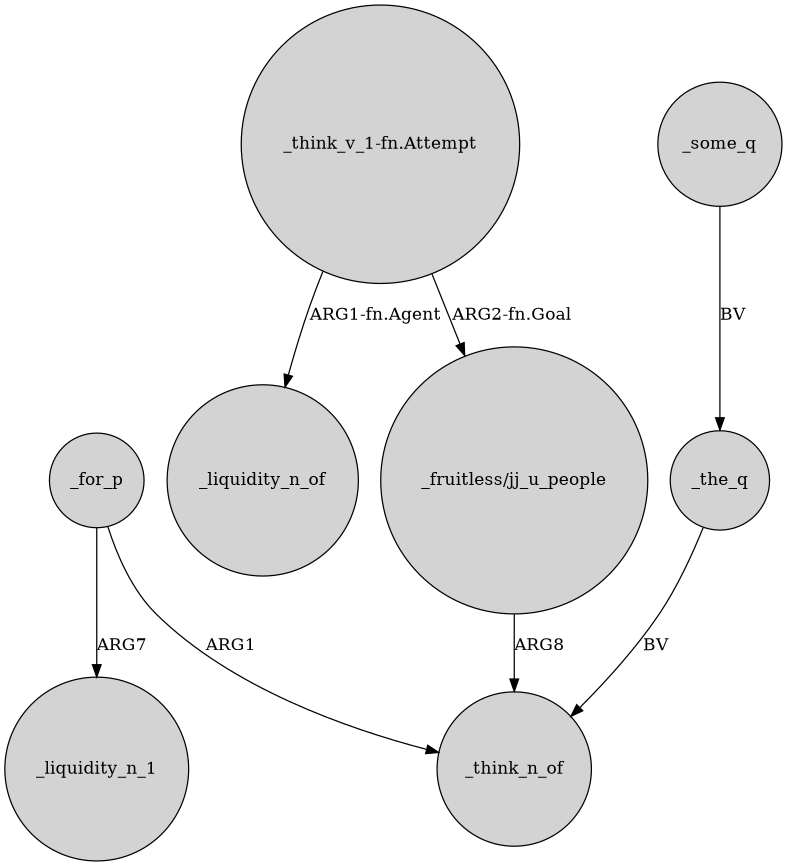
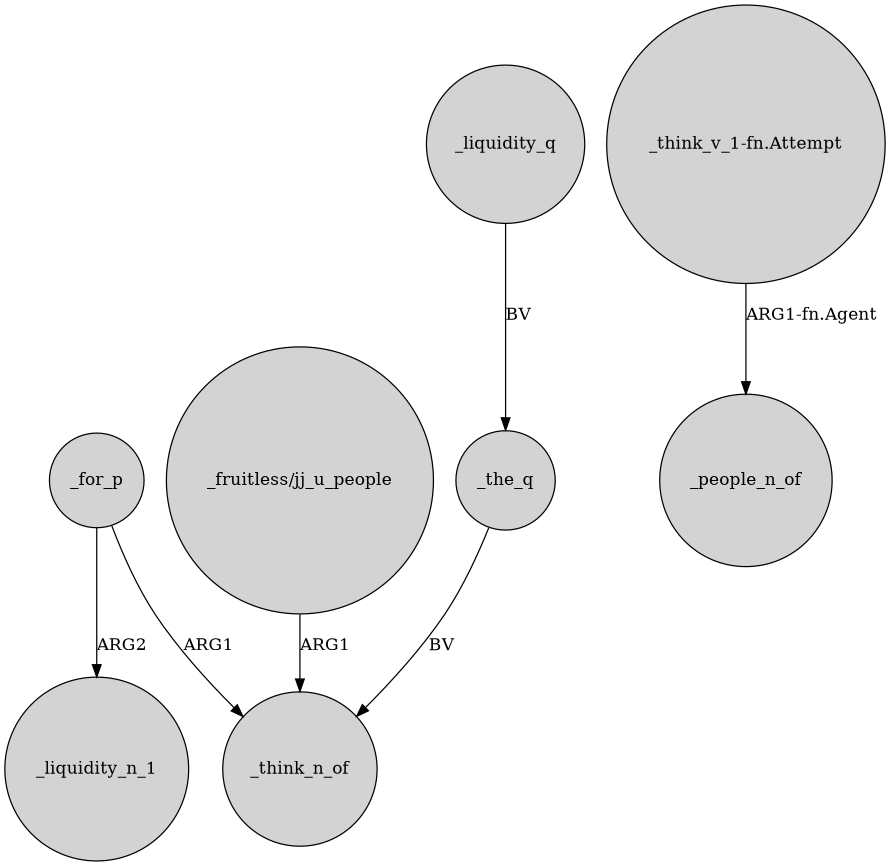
(720, 144) -> (506, 144)
(446, 309) -> none
(263, 480) -> (746, 480)
(122, 646) -> (122, 646)
(540, 646) -> (325, 646)
